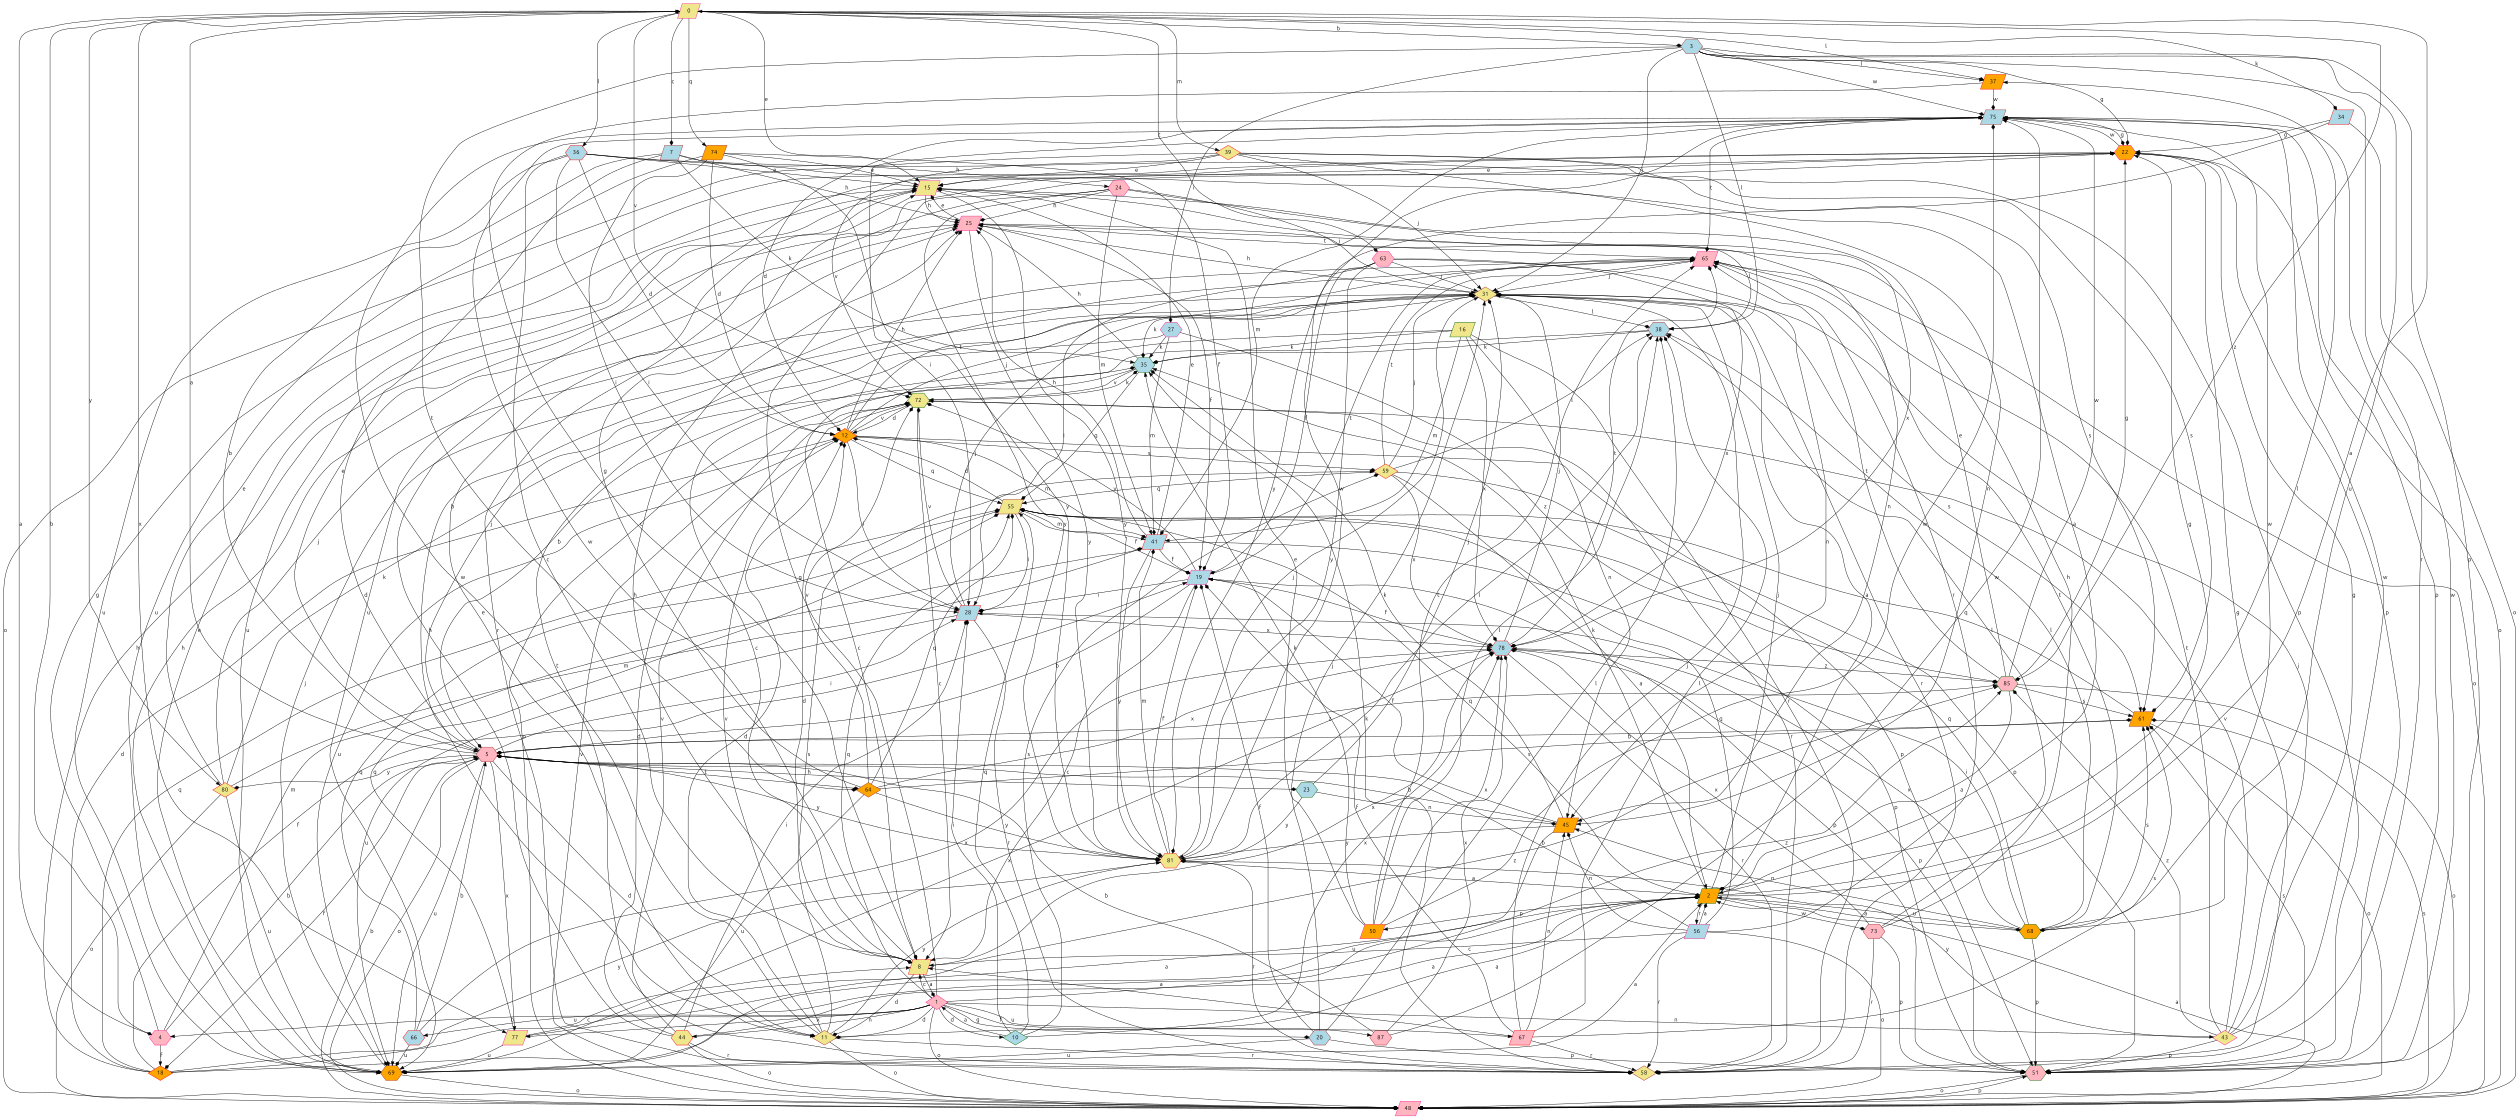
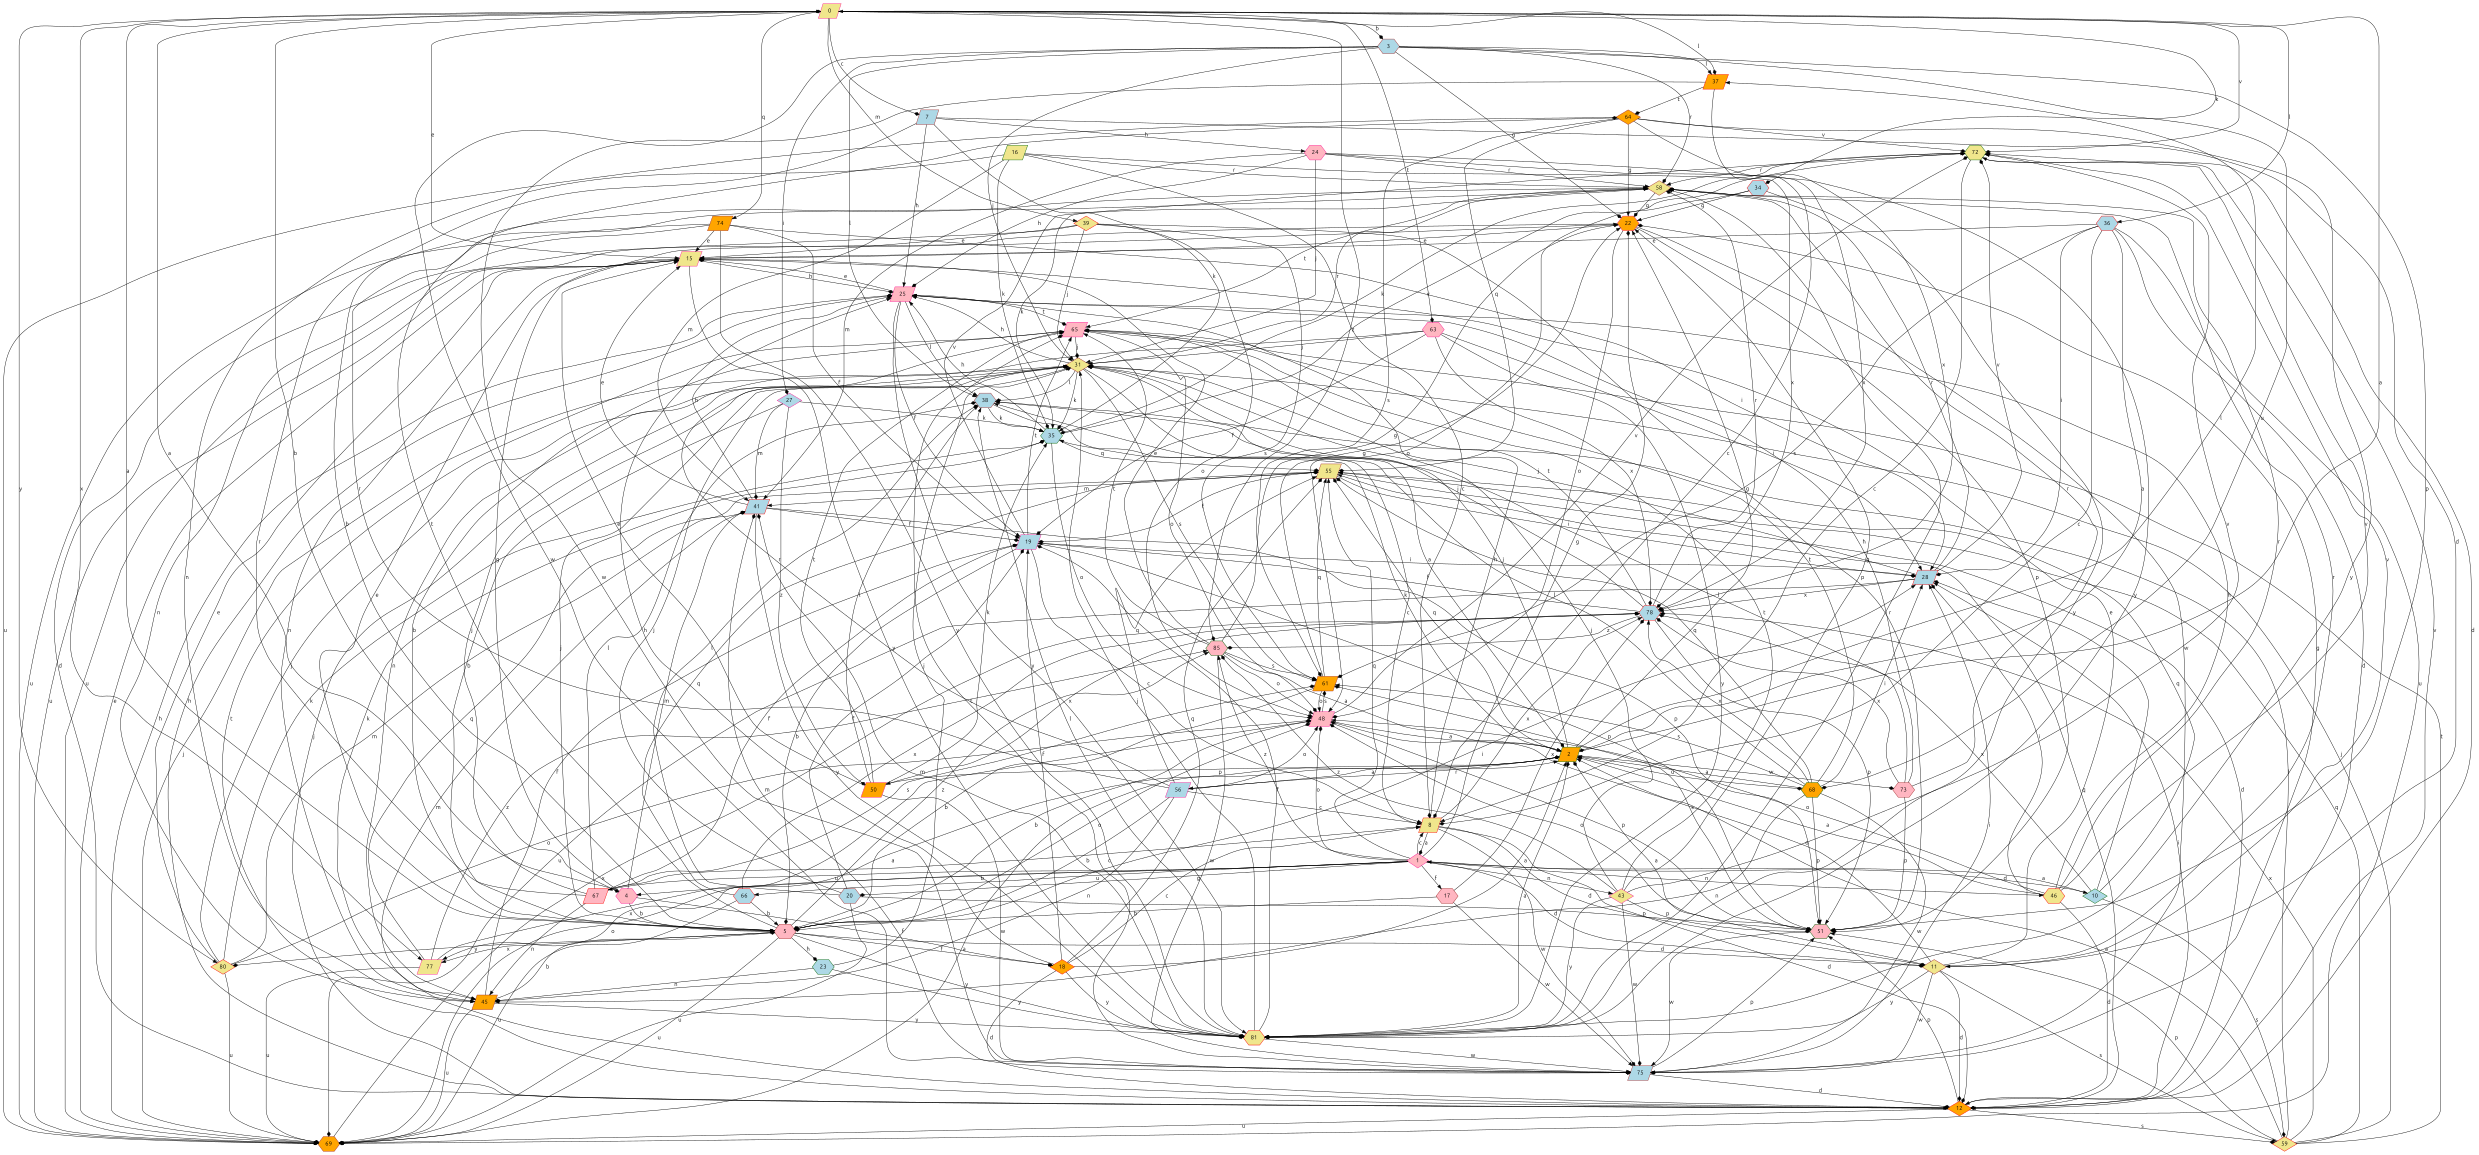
(685, 72) -> (1672, 100)
(2341, 117) -> (1758, 188)
(970, 170) -> none
(1171, 330) -> (789, 400)
none -> (1379, 447)
(1571, 539) -> (779, 607)
(433, 911) -> (579, 1080)
(682, 1038) -> (2054, 896)
(1381, 1038) -> (1447, 896)
